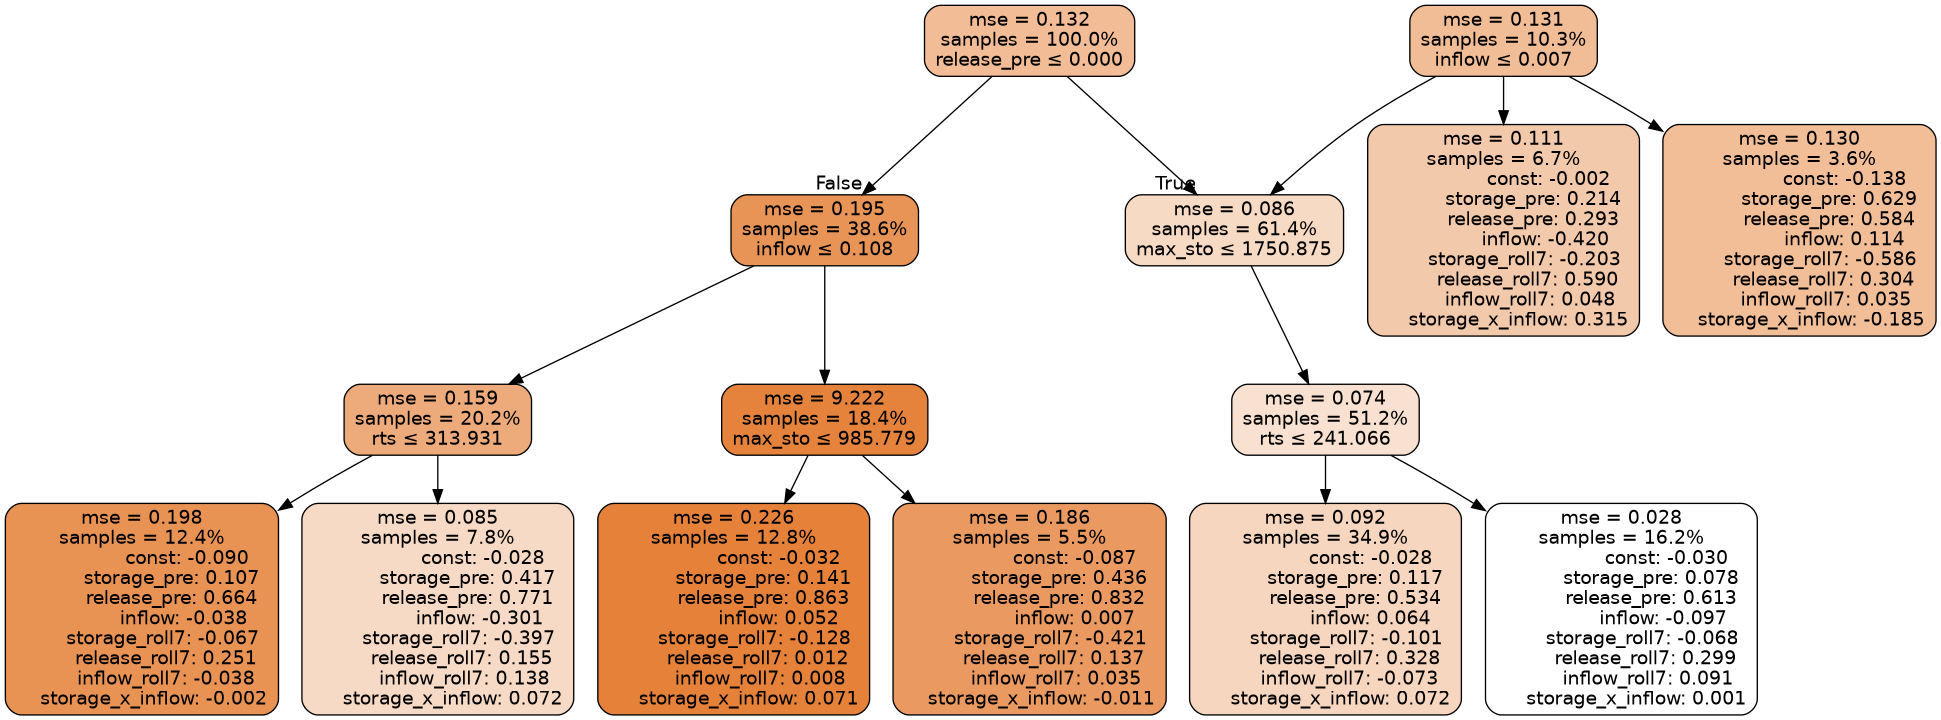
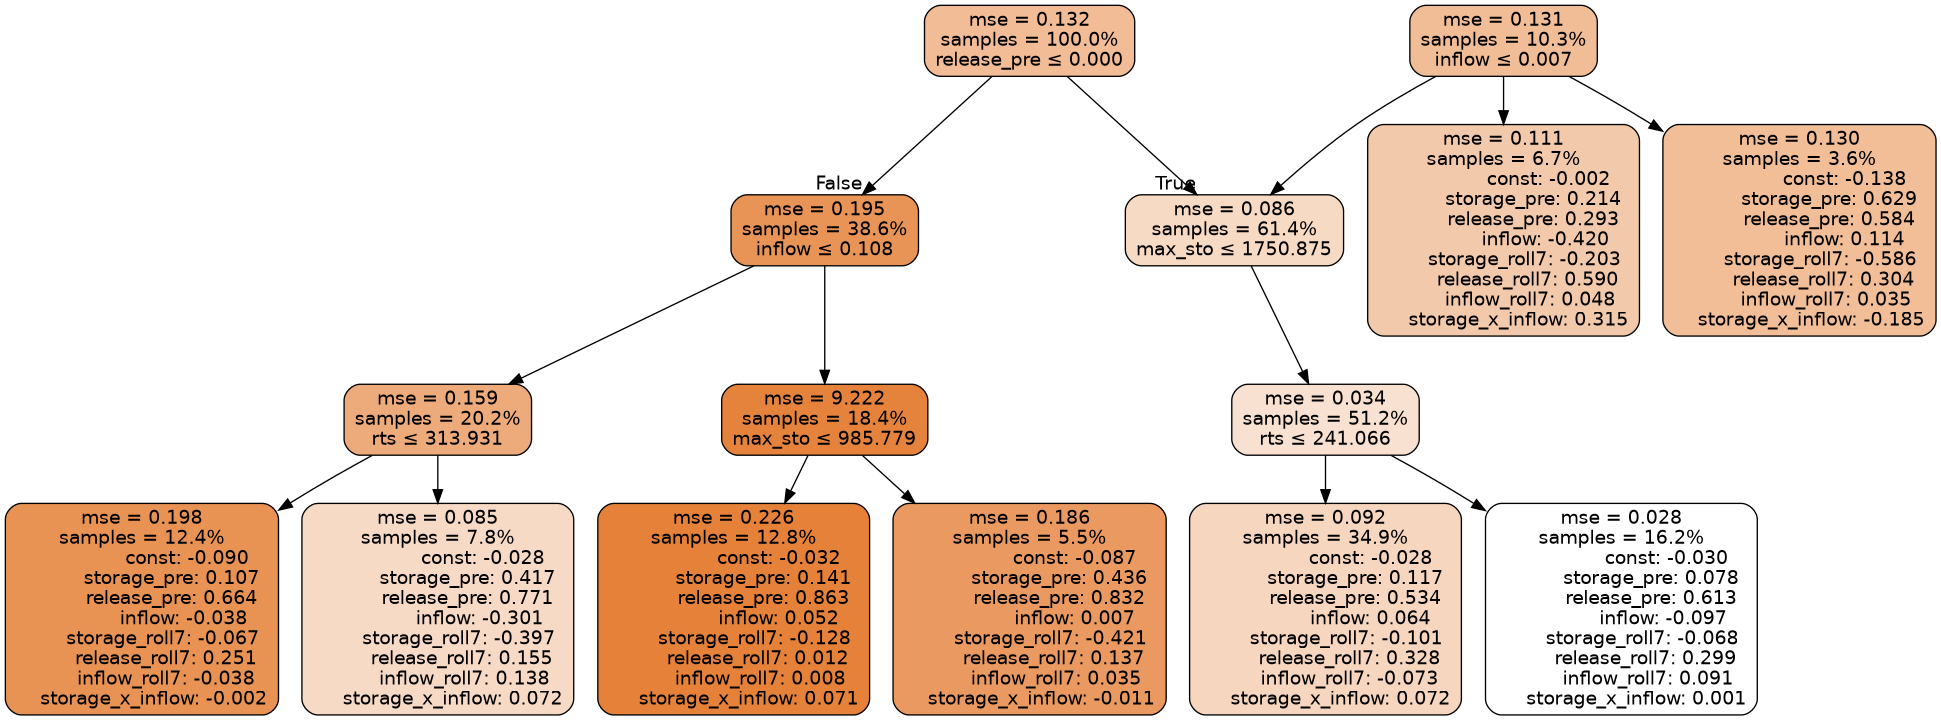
(1326, 420) -> (1326, 420)
